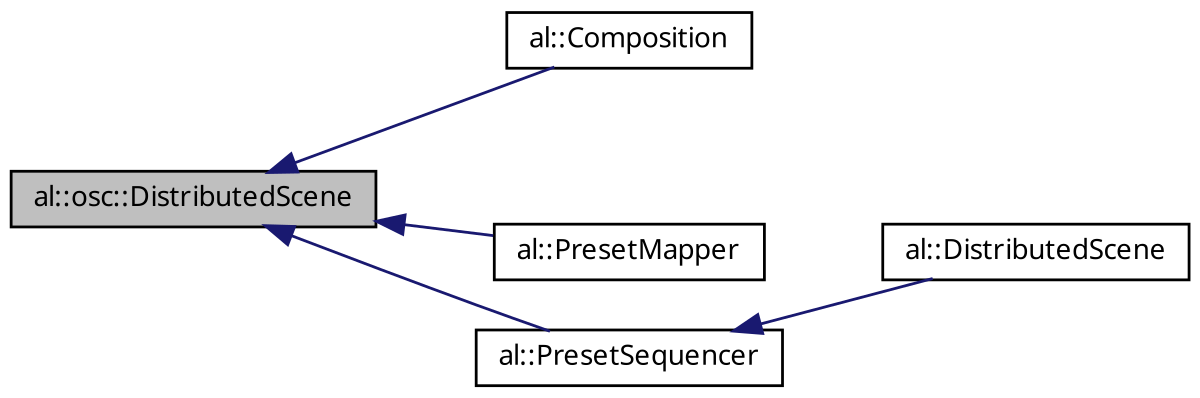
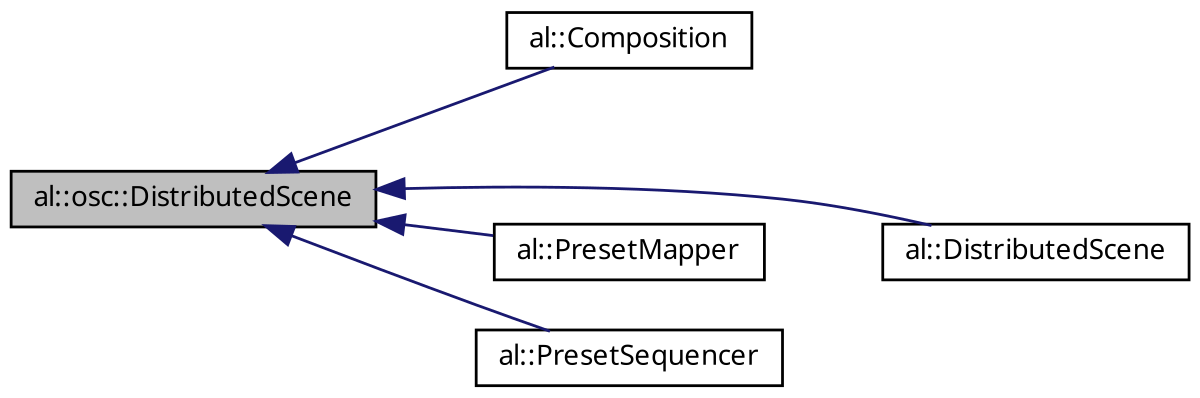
(847, 301) -> (669, 191)
